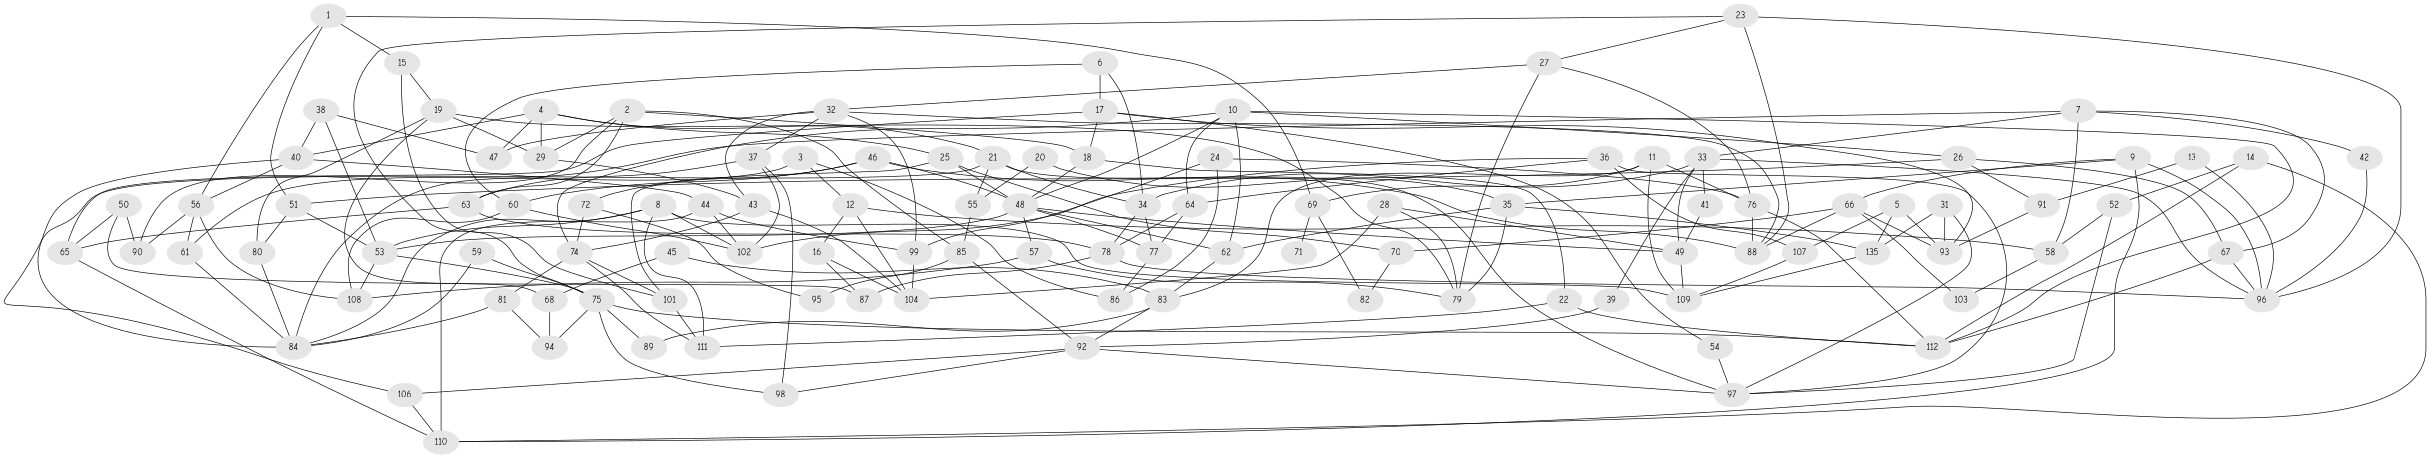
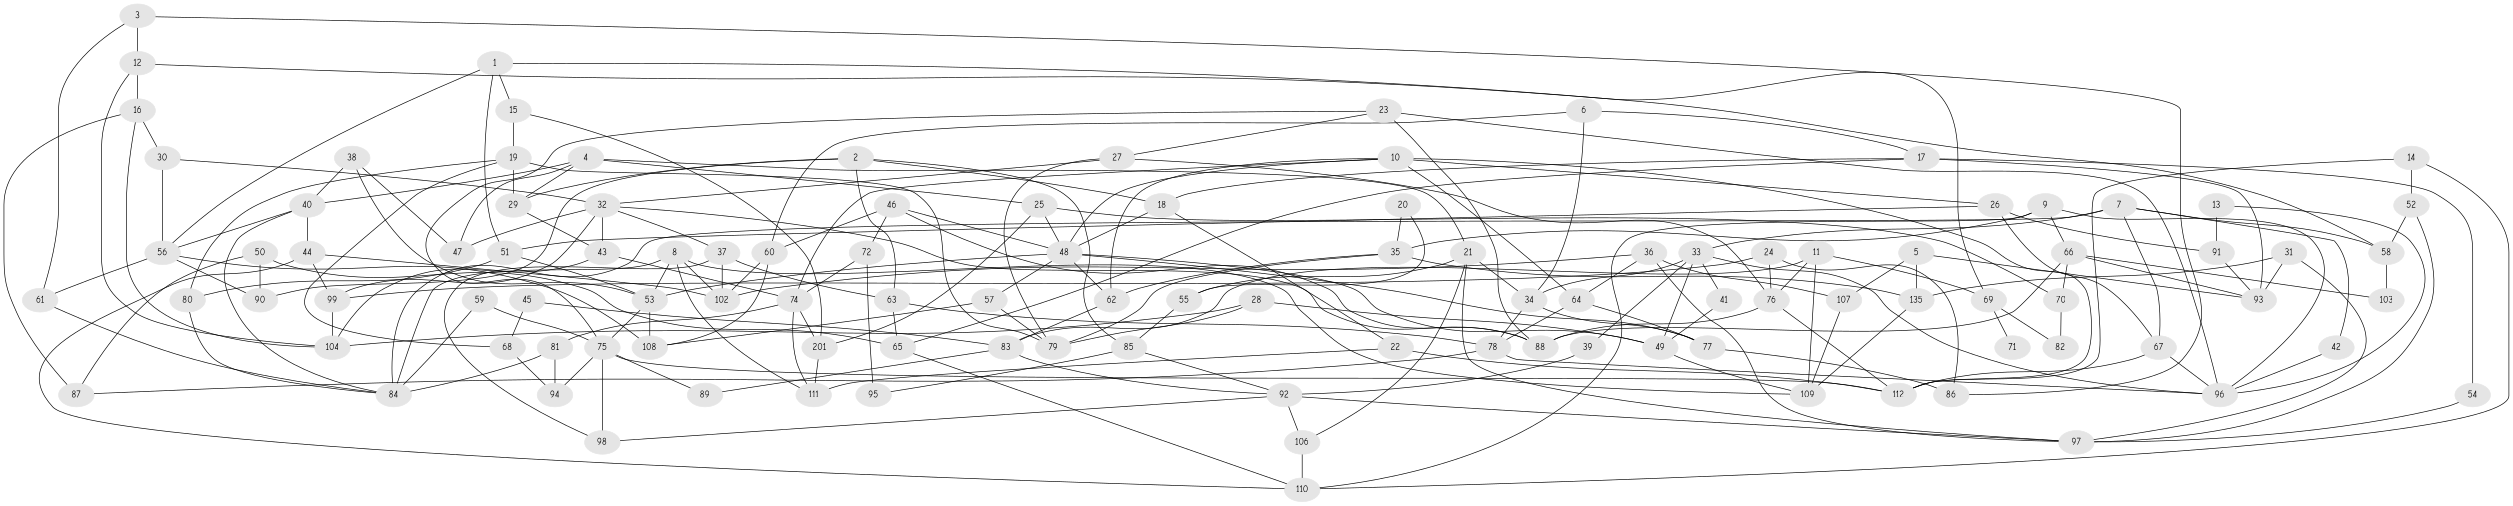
none -> (163, 158)
(670, 300) -> (820, 348)
